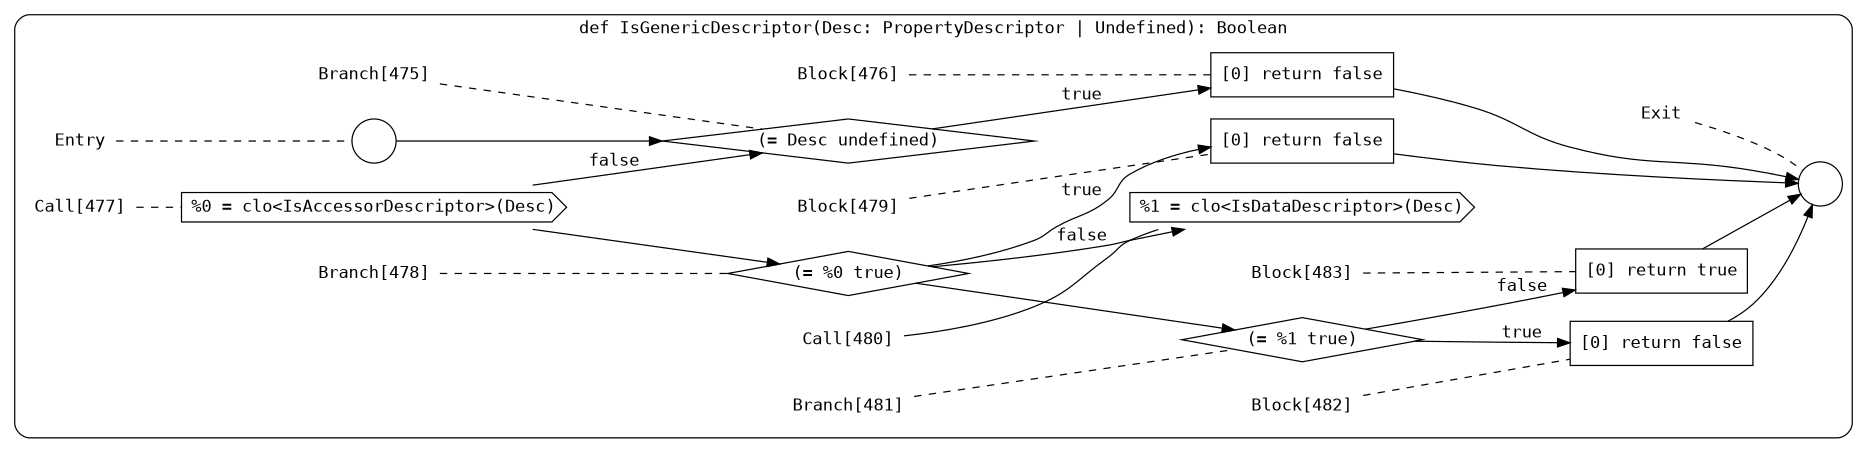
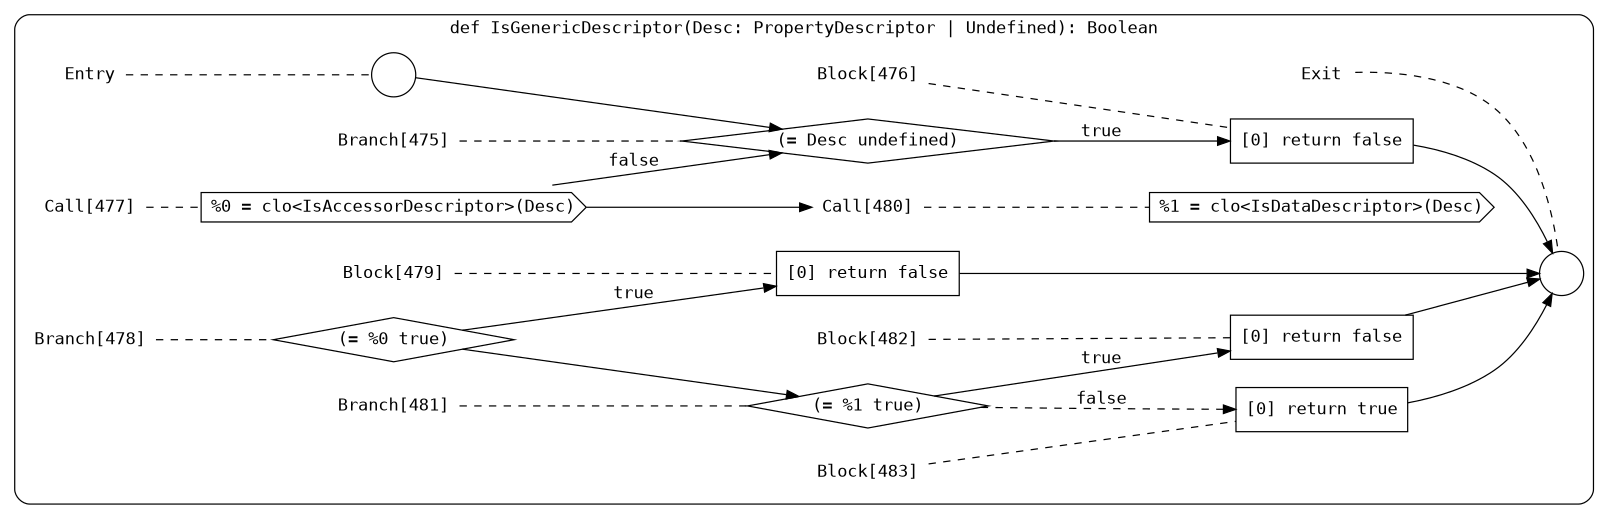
(650, 246) -> (693, 207)
(1053, 253) -> none
(1027, 309) -> (1037, 207)
(1464, 312) -> (1102, 409)
